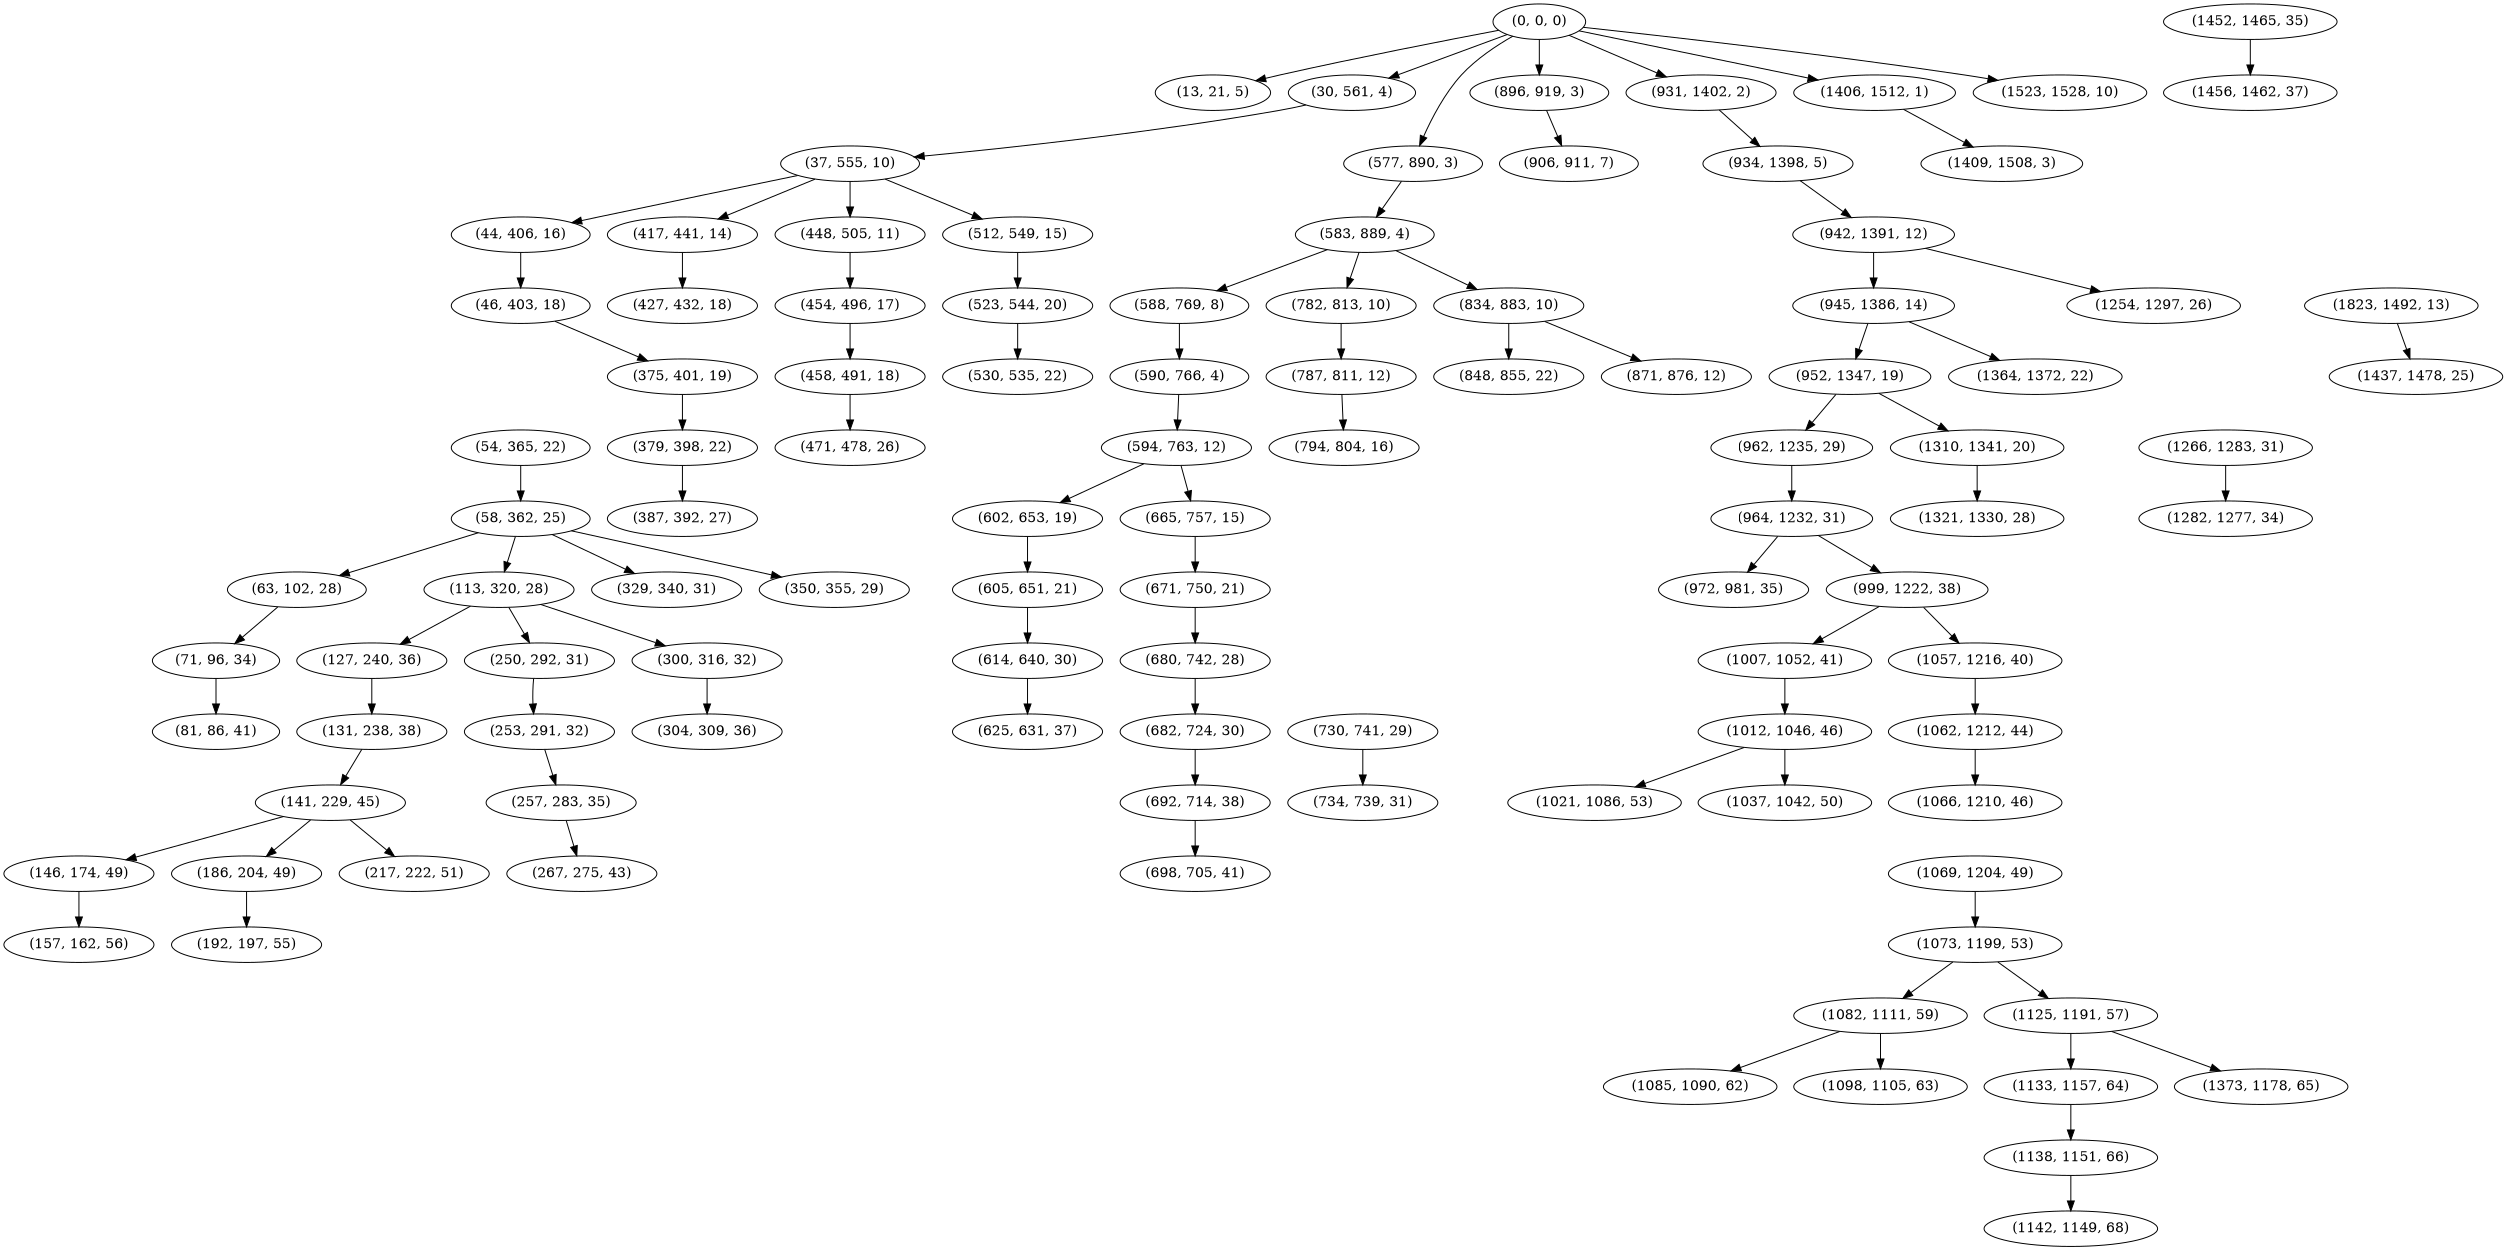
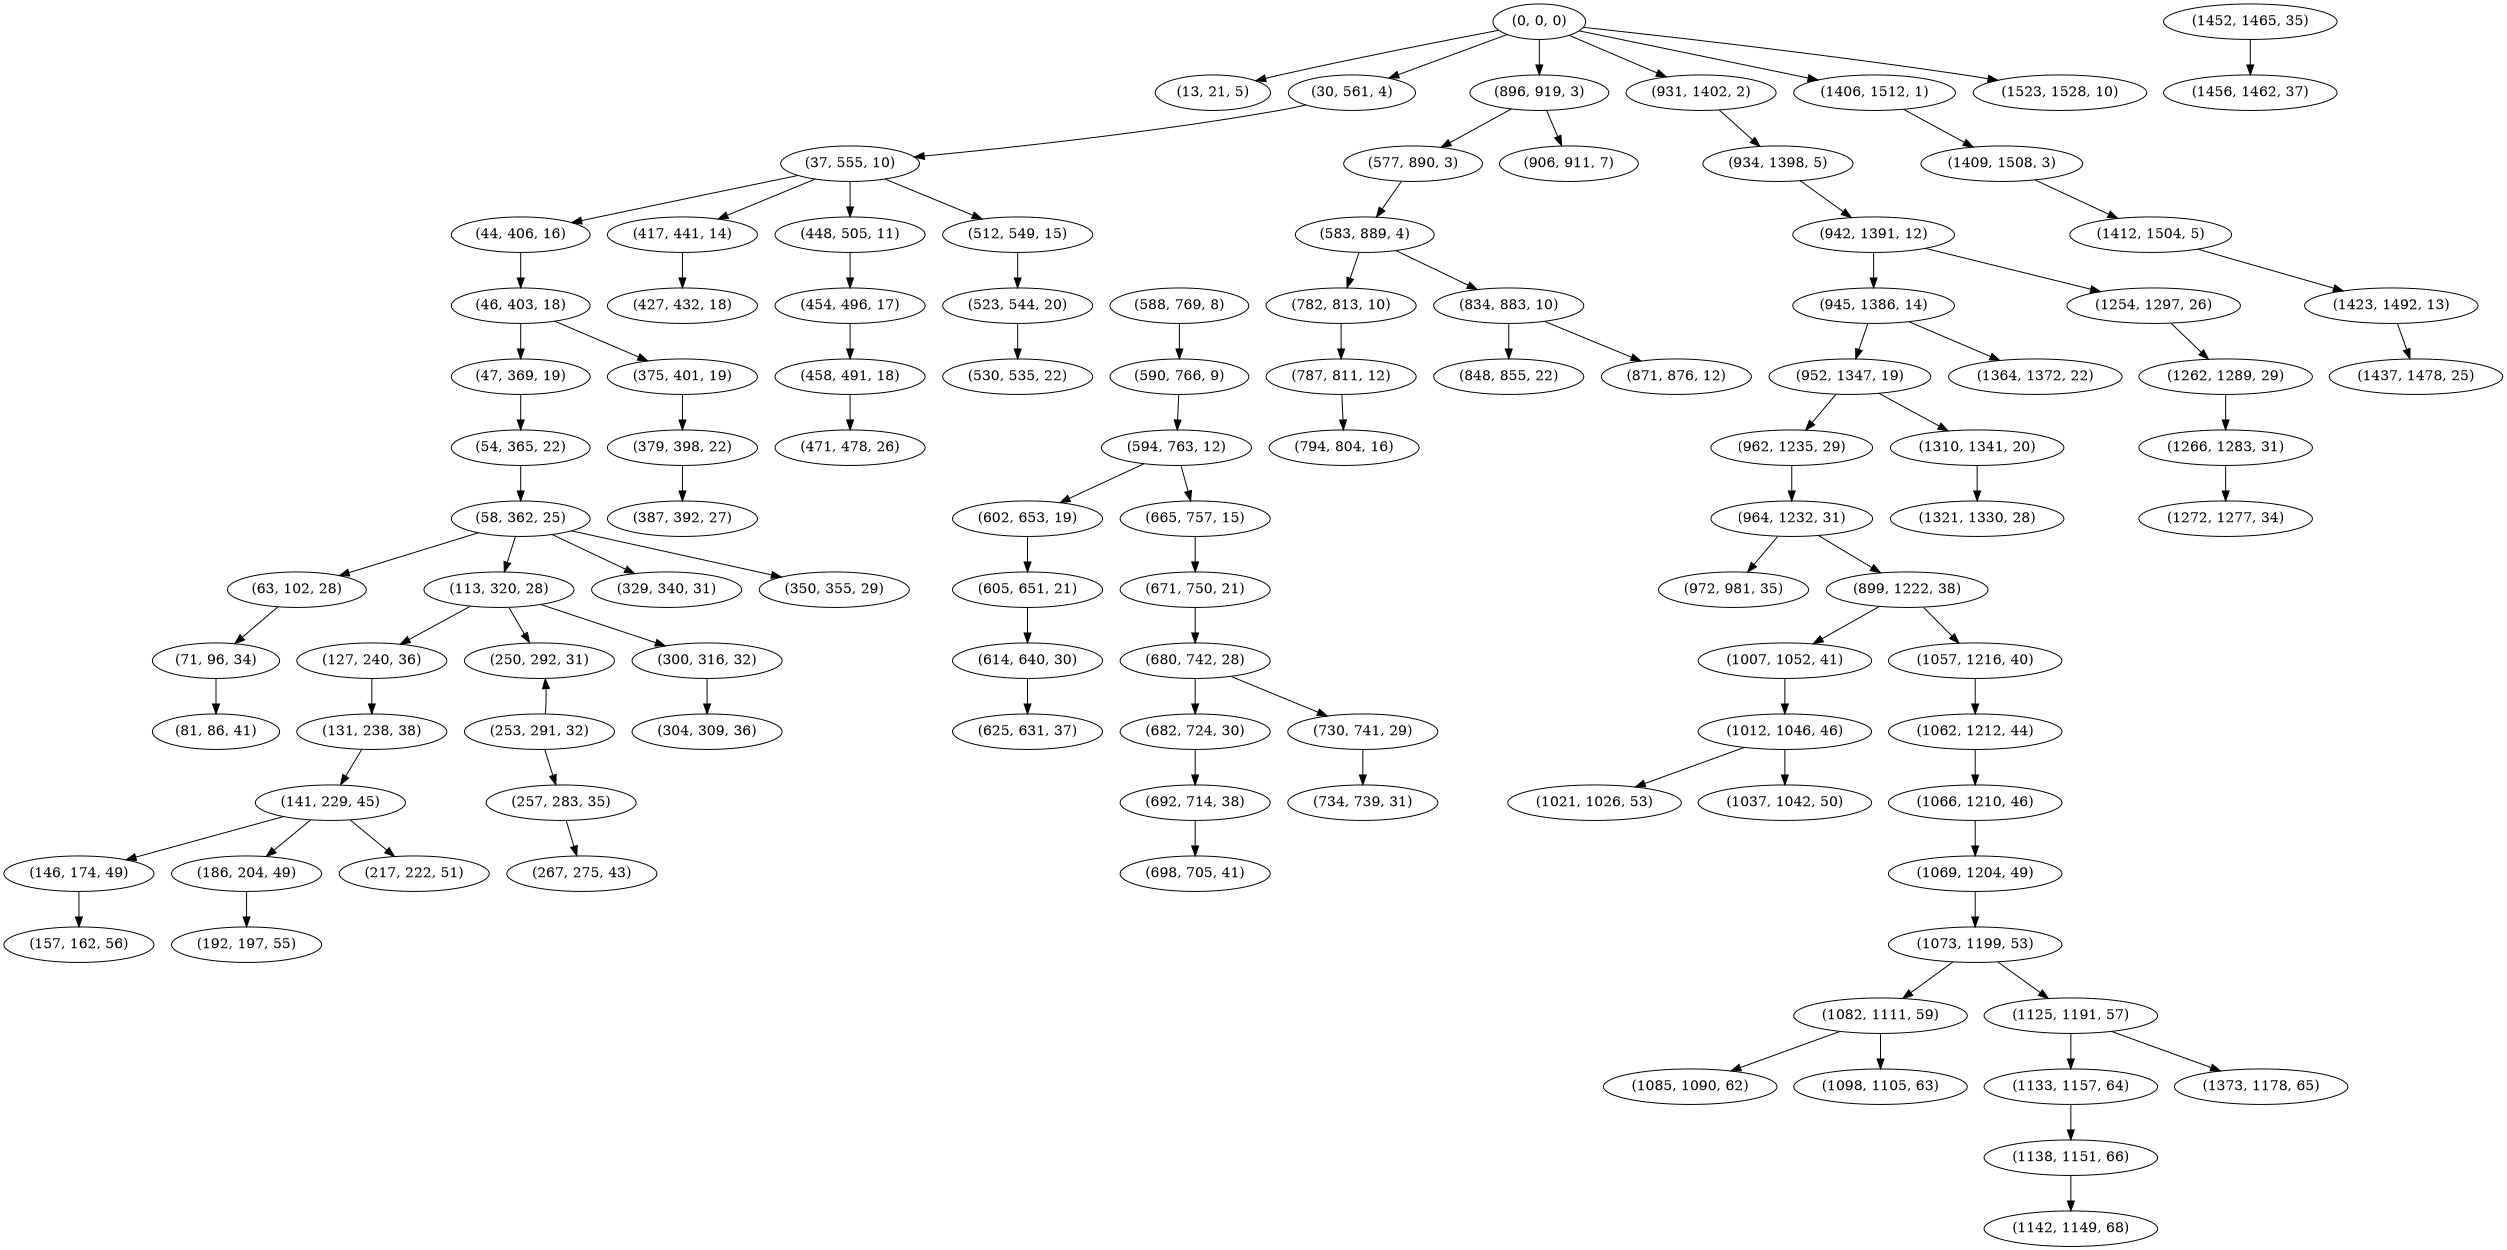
(1459, 78) -> (1481, 126)
none -> (2151, 235)
(1277, 268) -> none
(2391, 306) -> (2391, 306)
none -> (521, 377)
(1179, 377) -> (1179, 377)
none -> (2226, 377)
(2226, 519) -> (2226, 519)
(1907, 590) -> (1907, 590)
(533, 691) -> (546, 701)
none -> (1275, 694)
(1595, 803) -> (1595, 803)
none -> (1975, 833)
